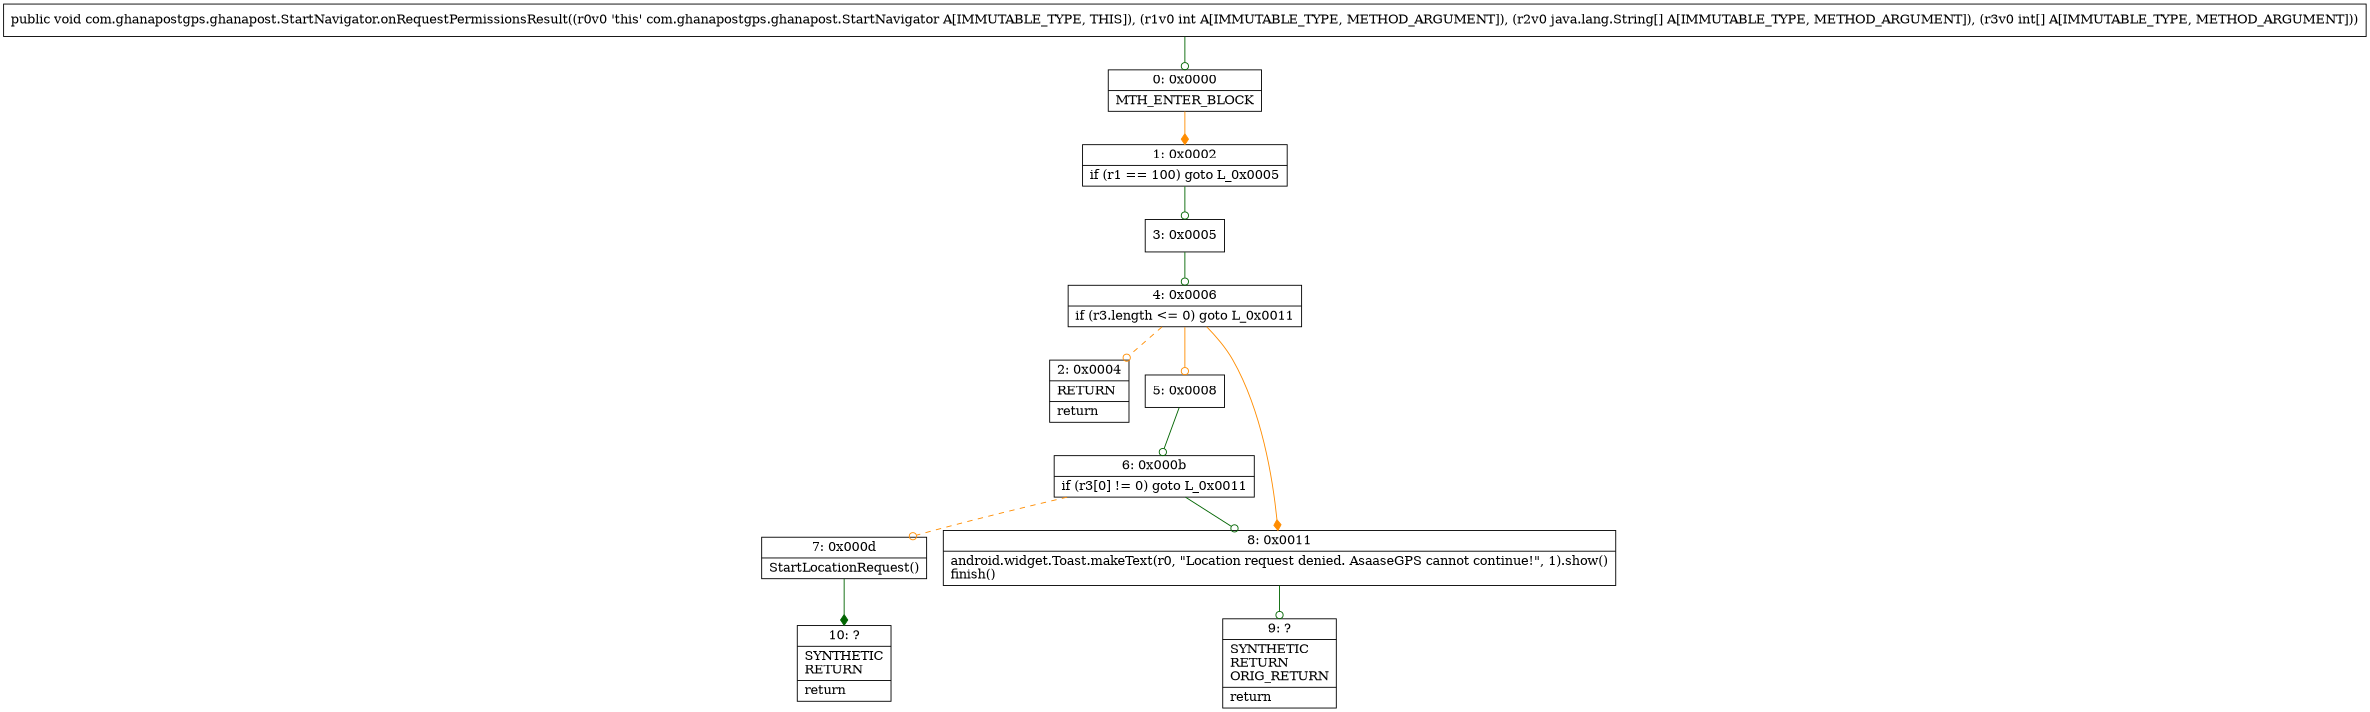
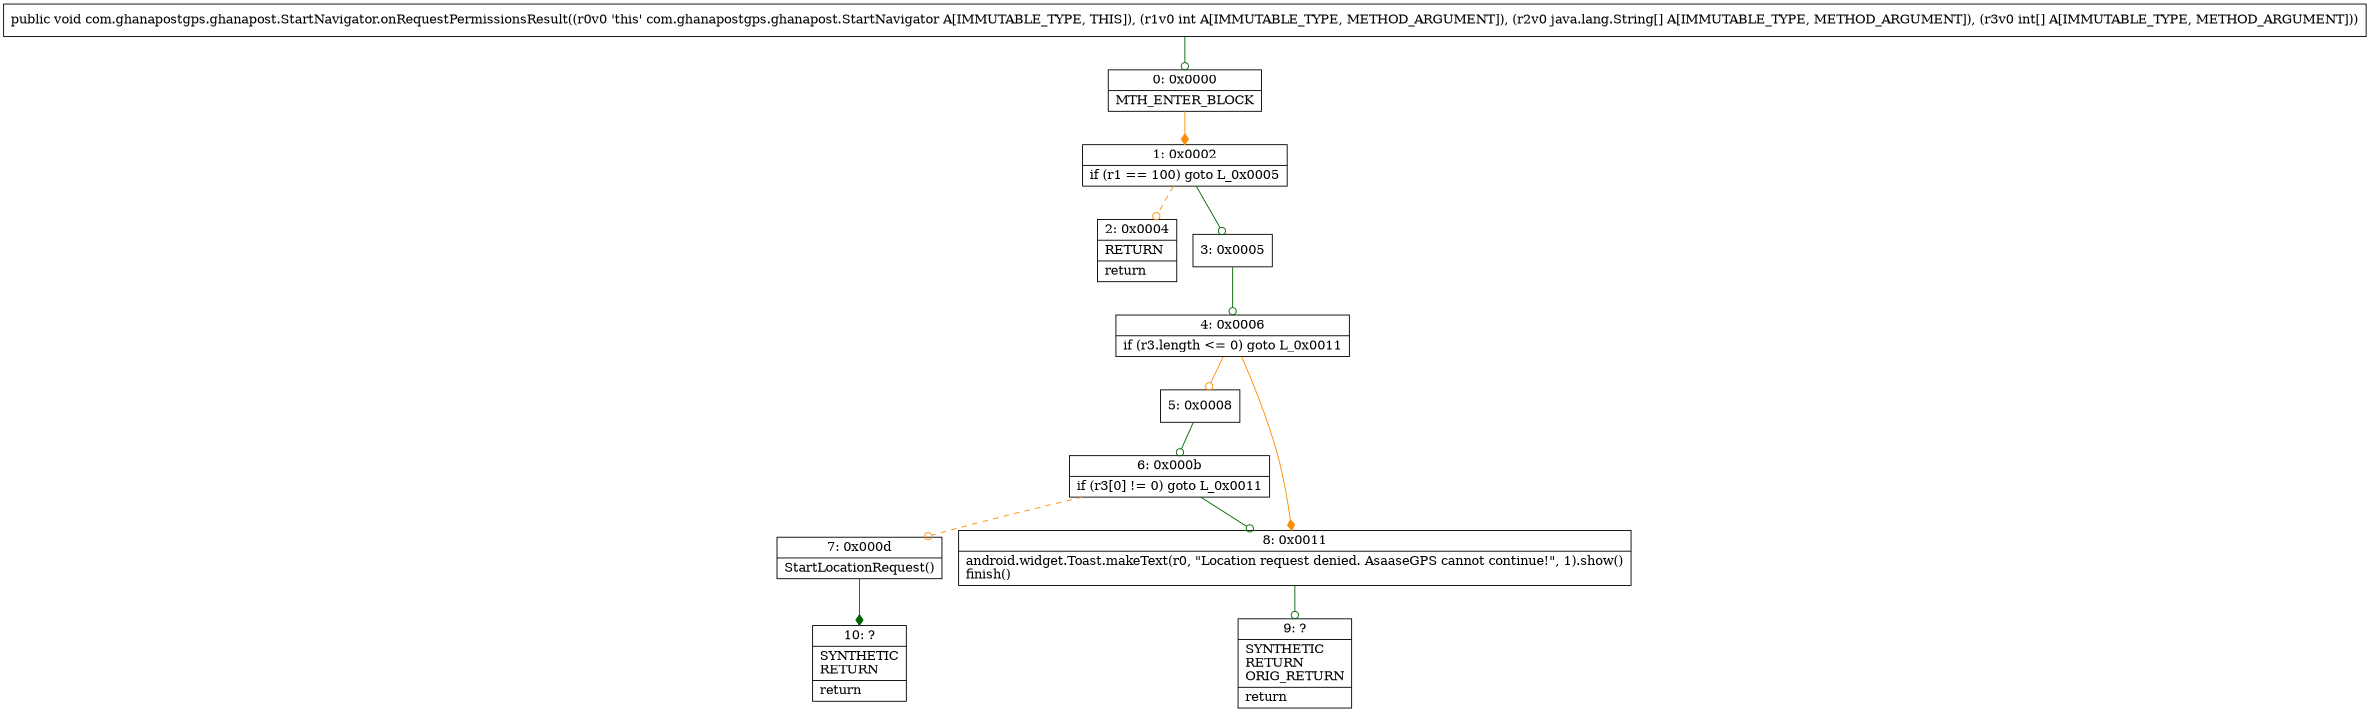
(1146, 341) -> (1166, 200)
